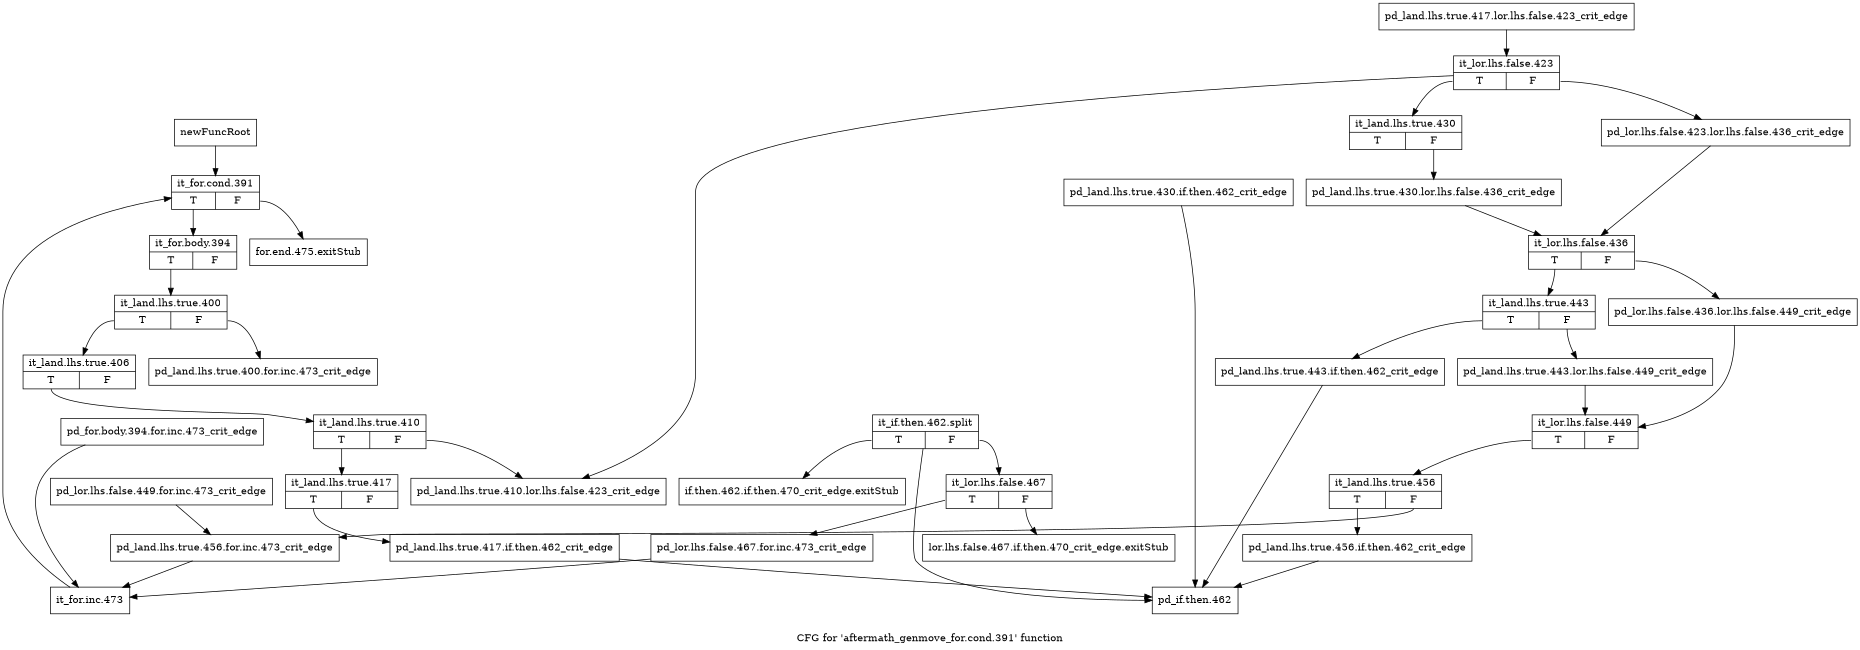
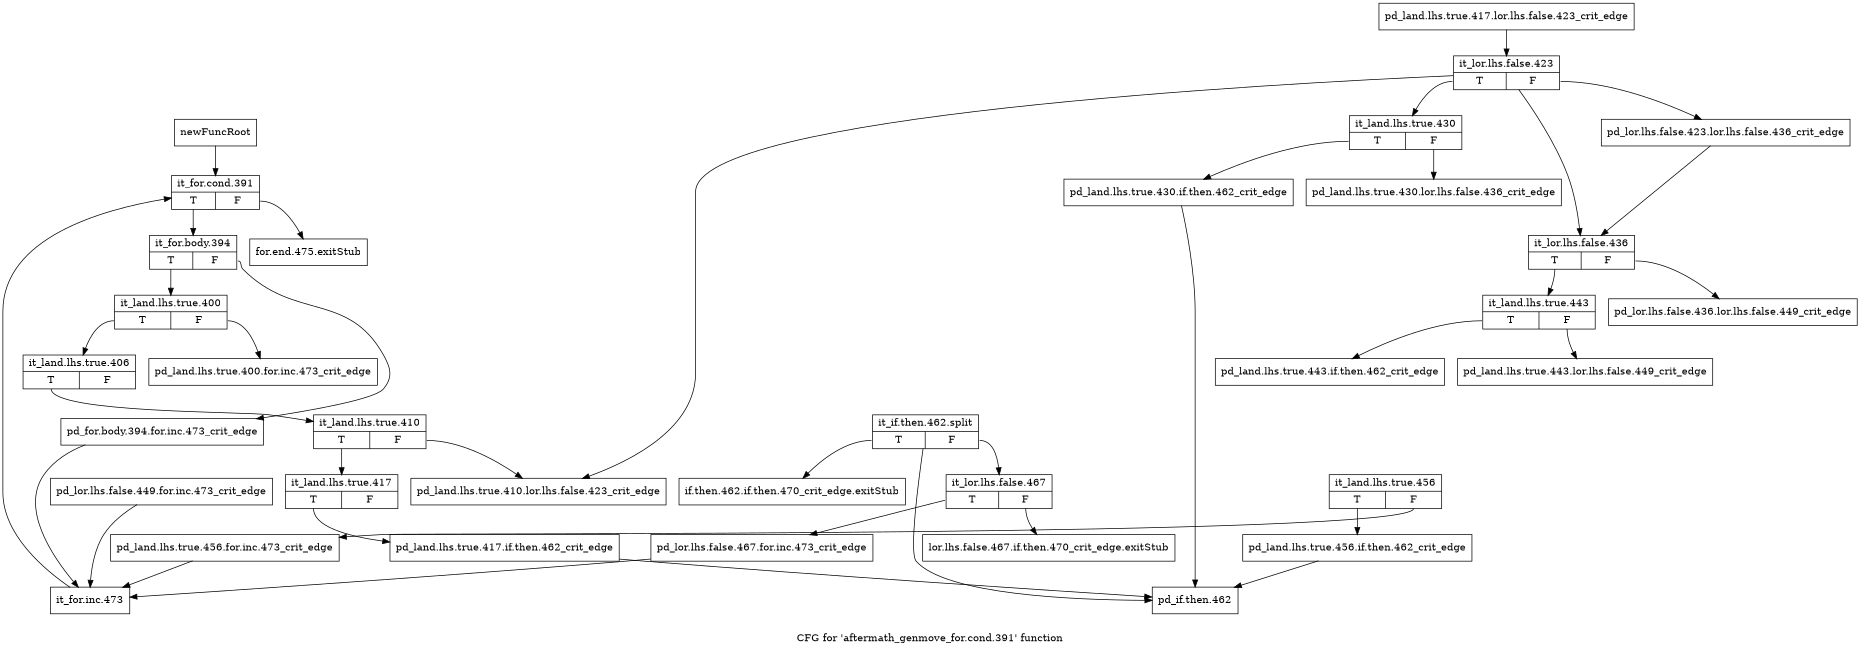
none -> (1278, 152)
(1500, 219) -> (1559, 155)
none -> (378, 348)
(1585, 432) -> none
(1264, 483) -> none
(190, 517) -> (103, 536)
